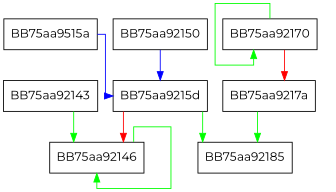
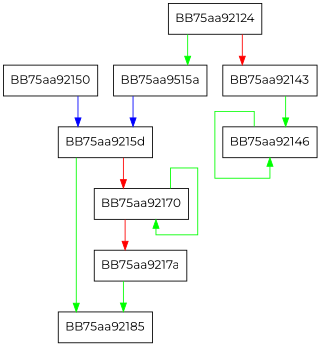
none -> (215, 19)
(123, 122) -> (123, 169)
